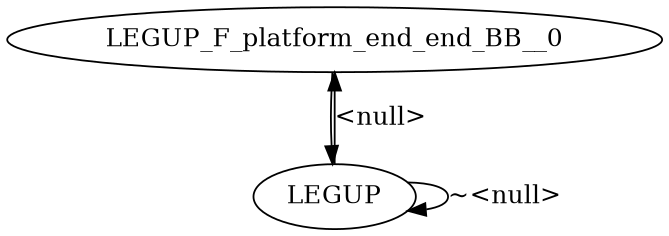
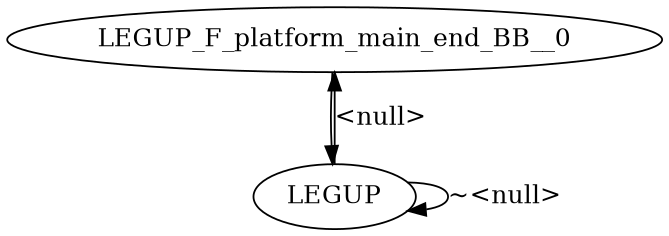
(335, 40) -> (335, 40)
